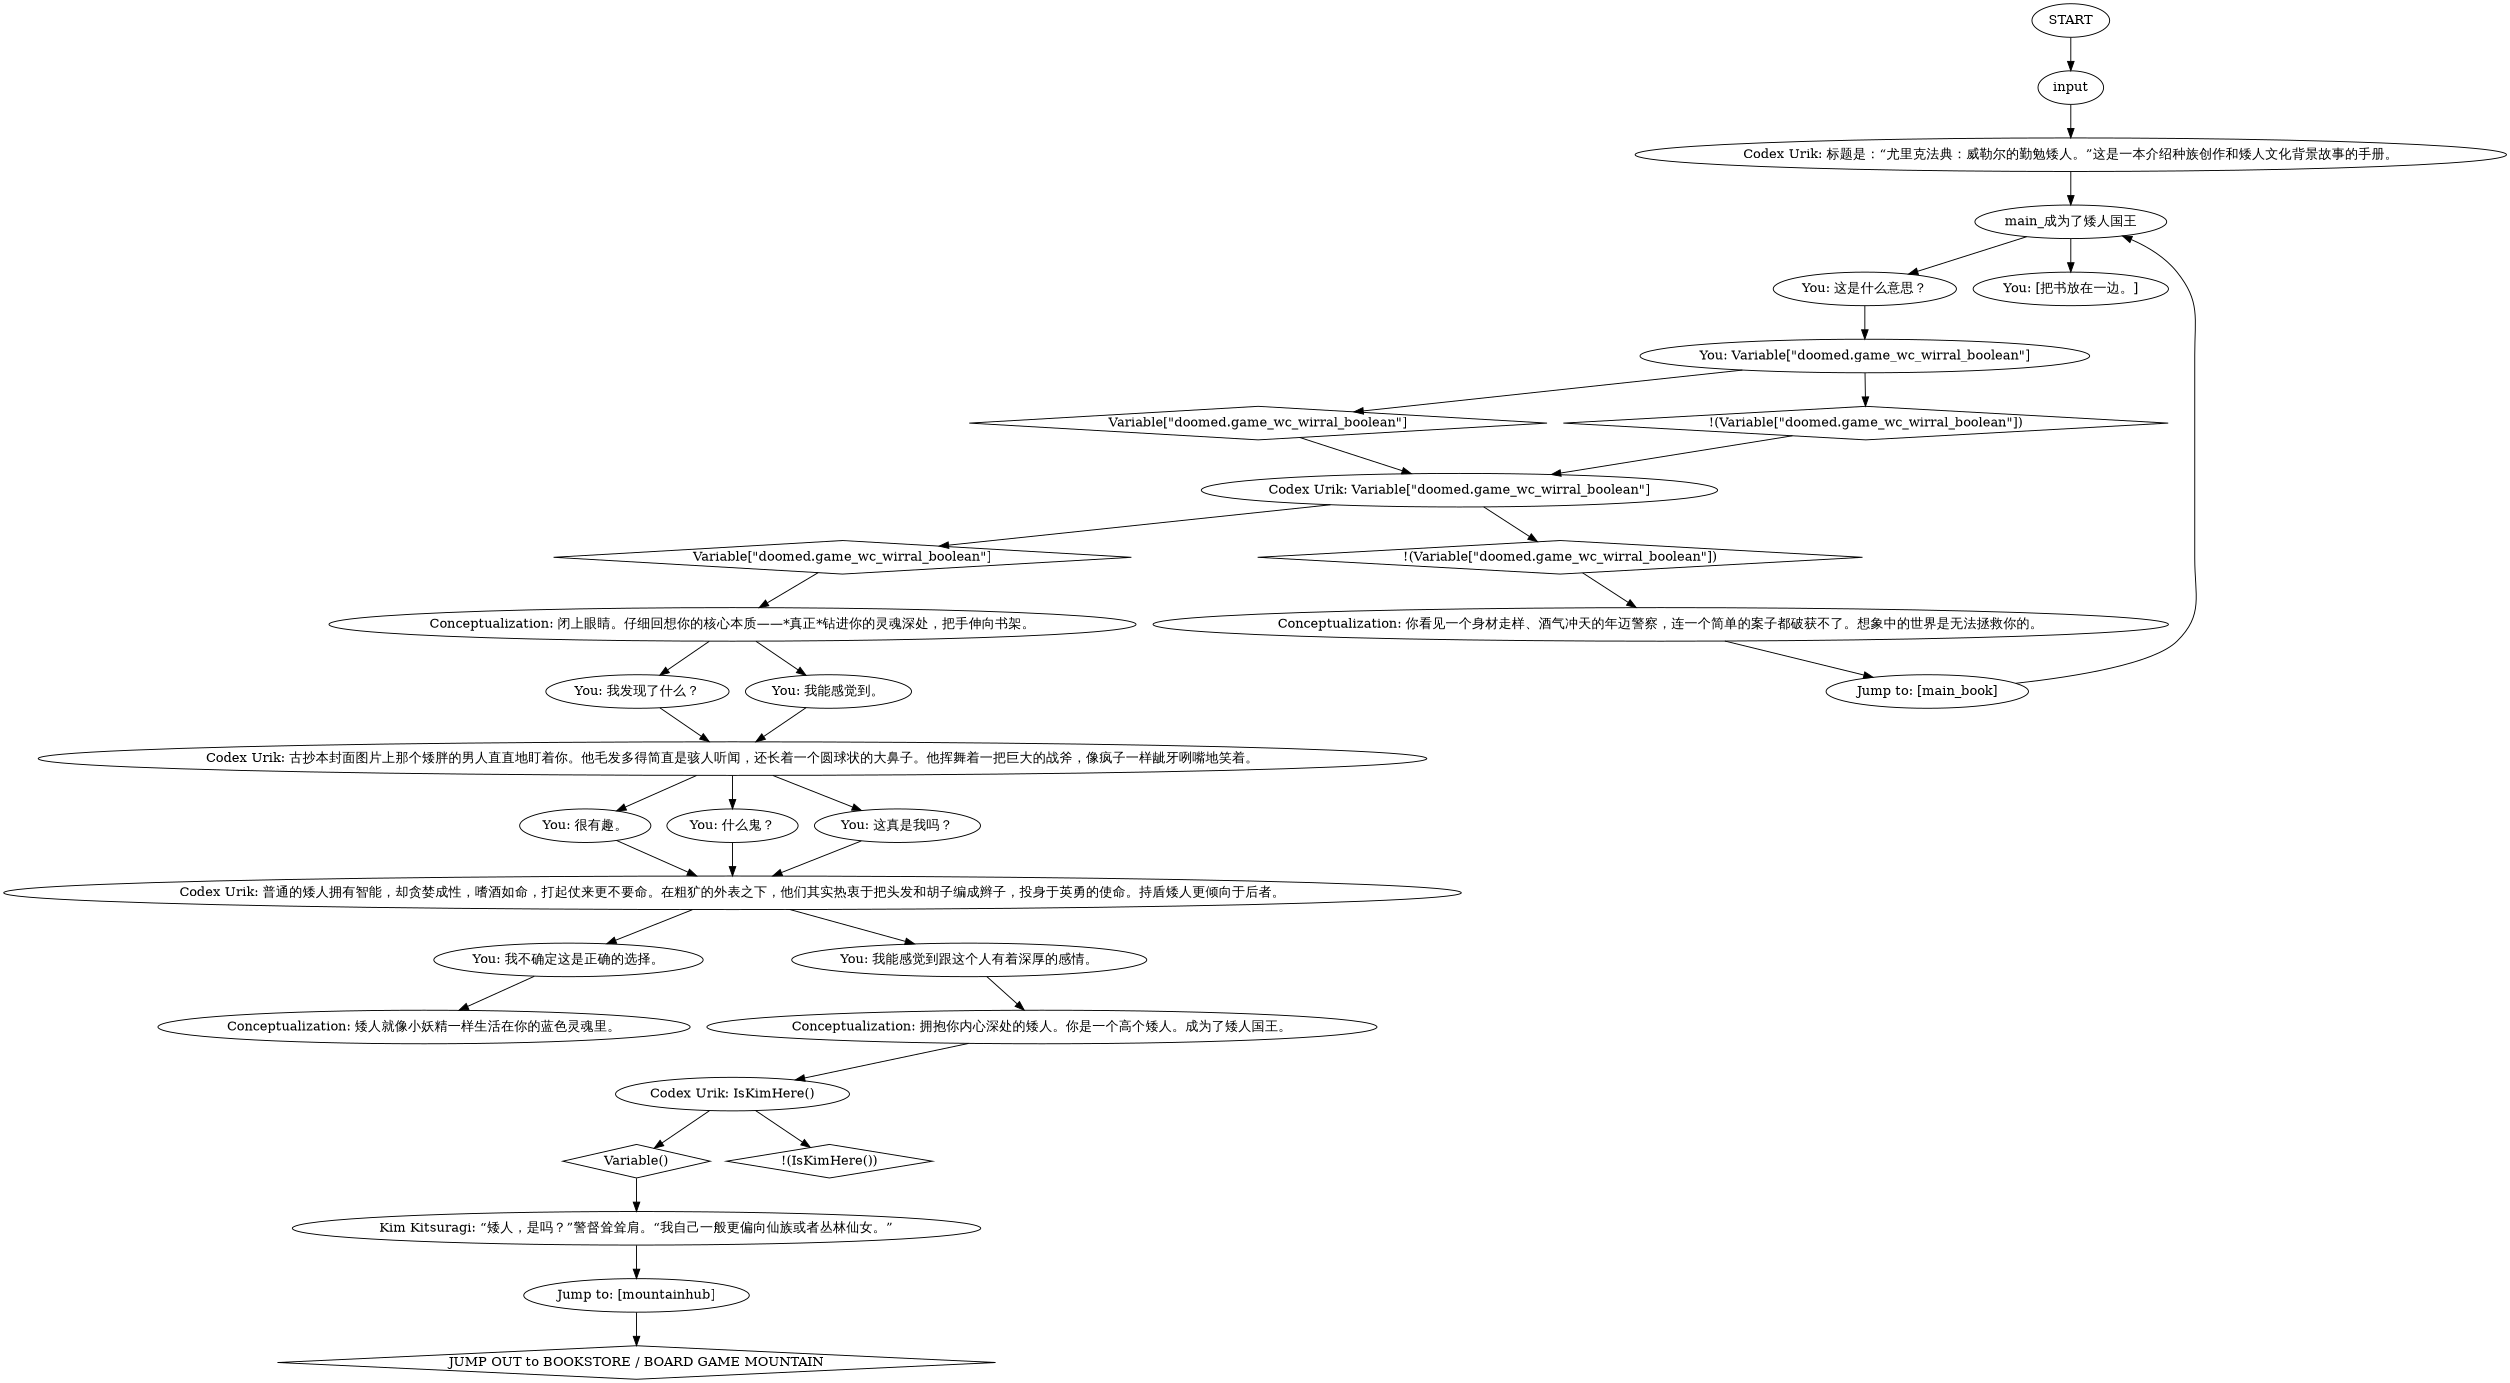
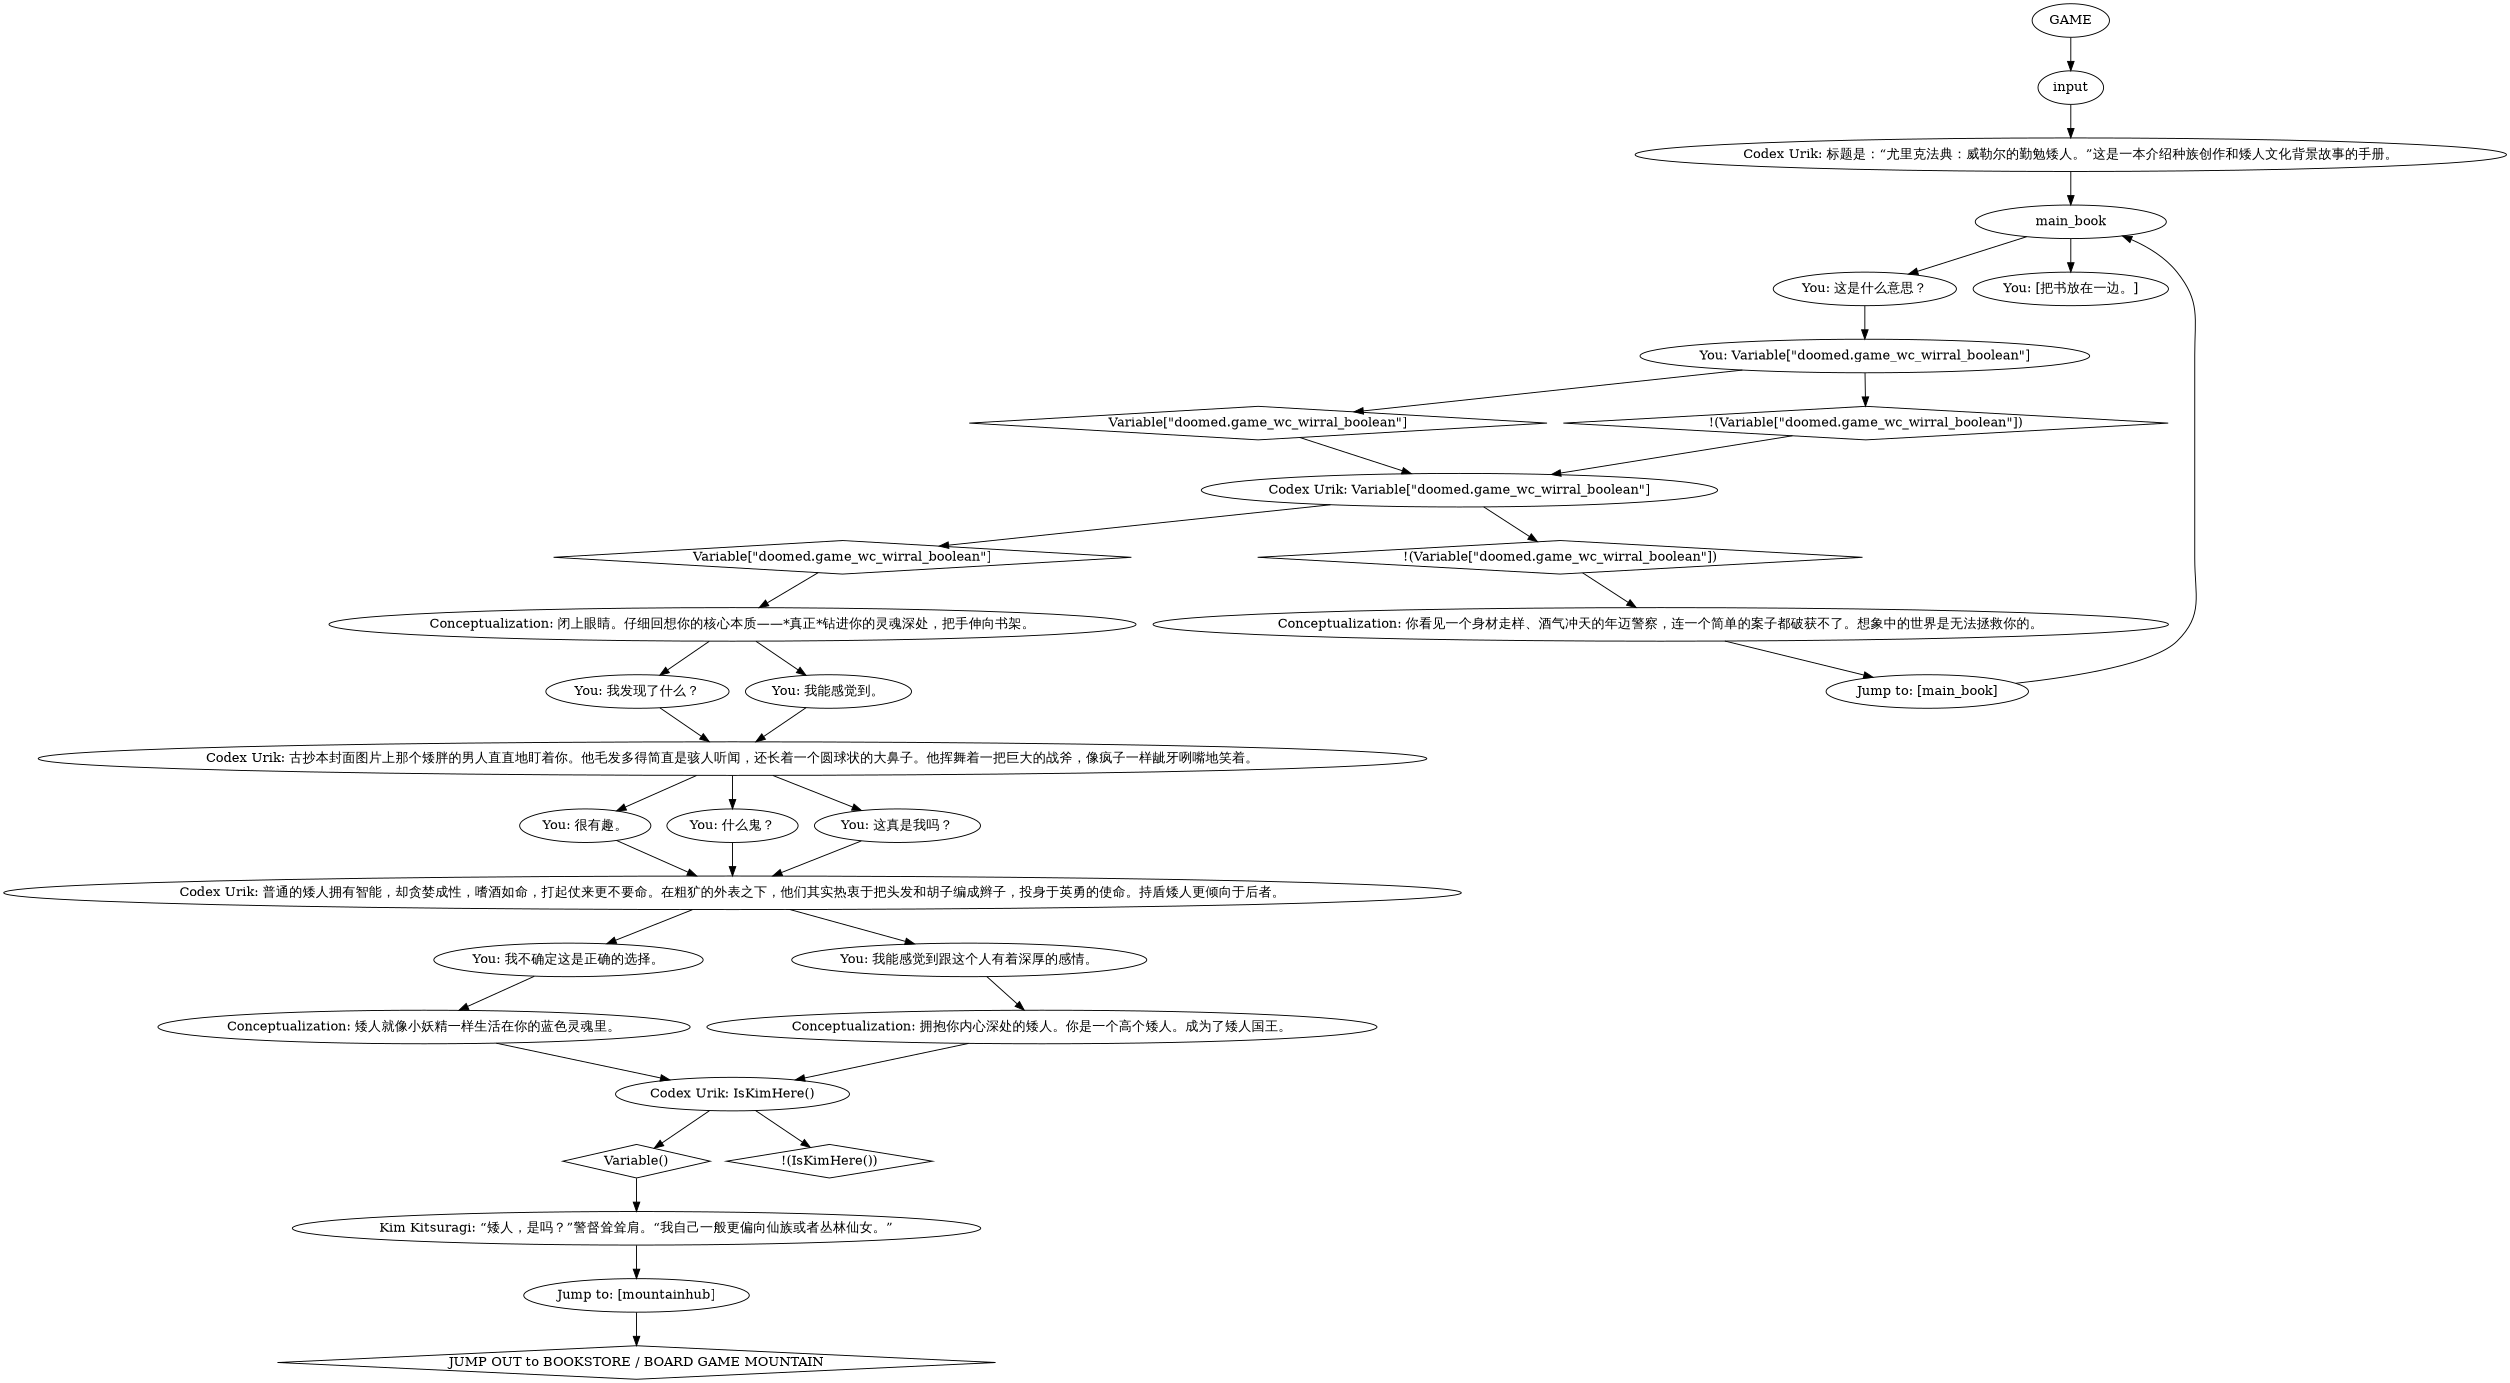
(2071, 21) -> (2071, 21)
(2071, 222) -> (2071, 222)
none -> (578, 1061)
